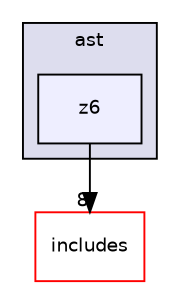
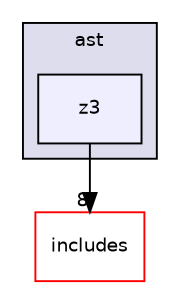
(90, 109) -> (90, 109)
